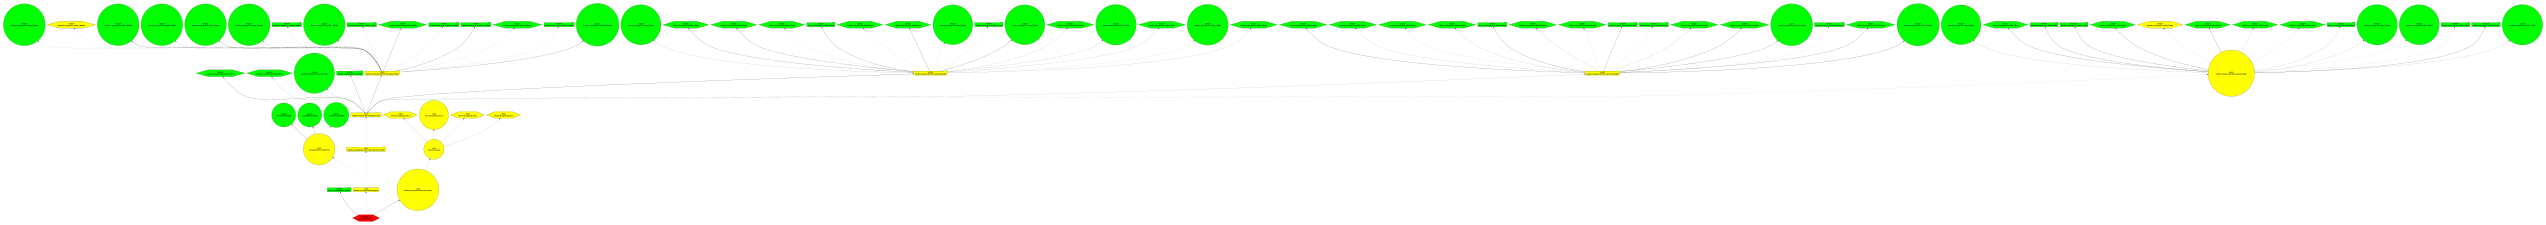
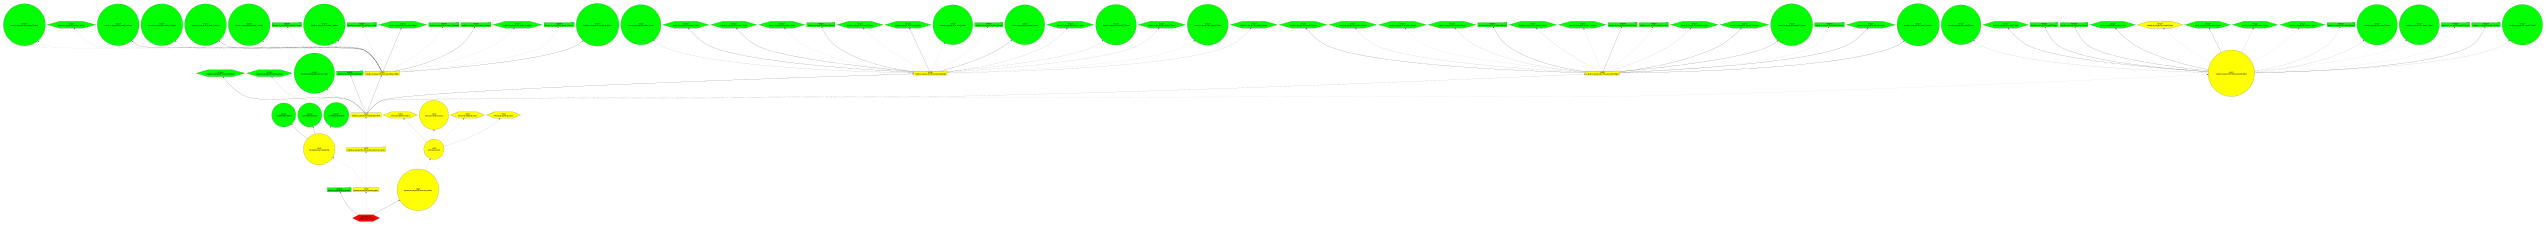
(71, 25) -> (71, 25)
